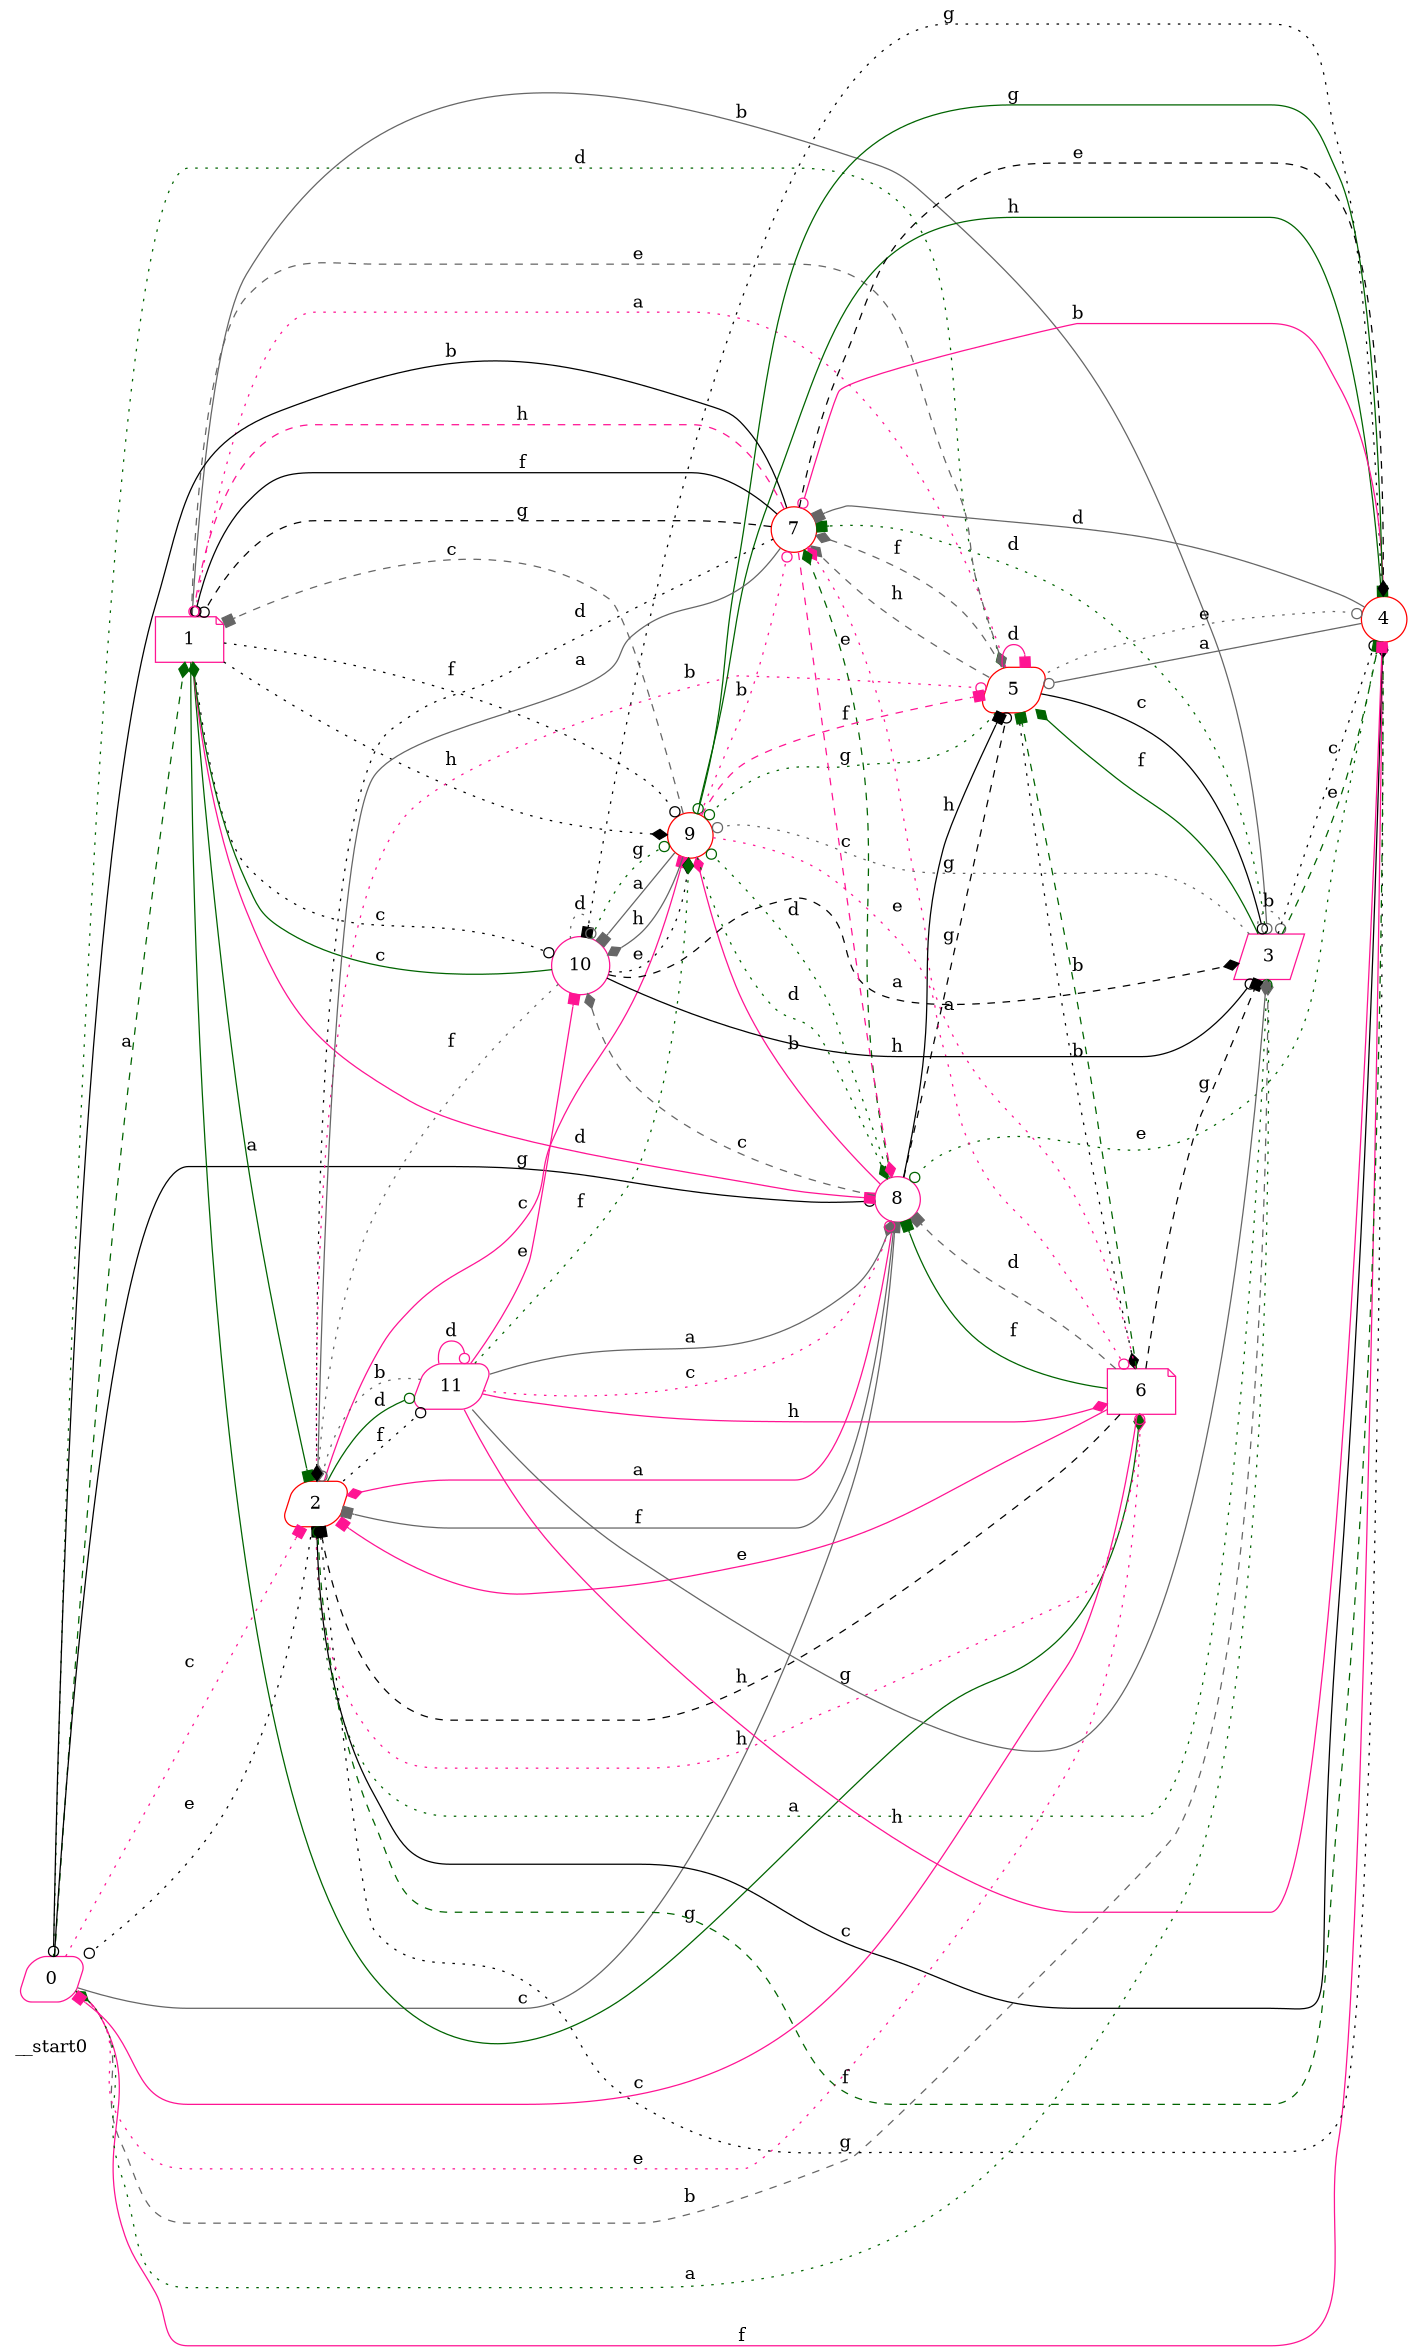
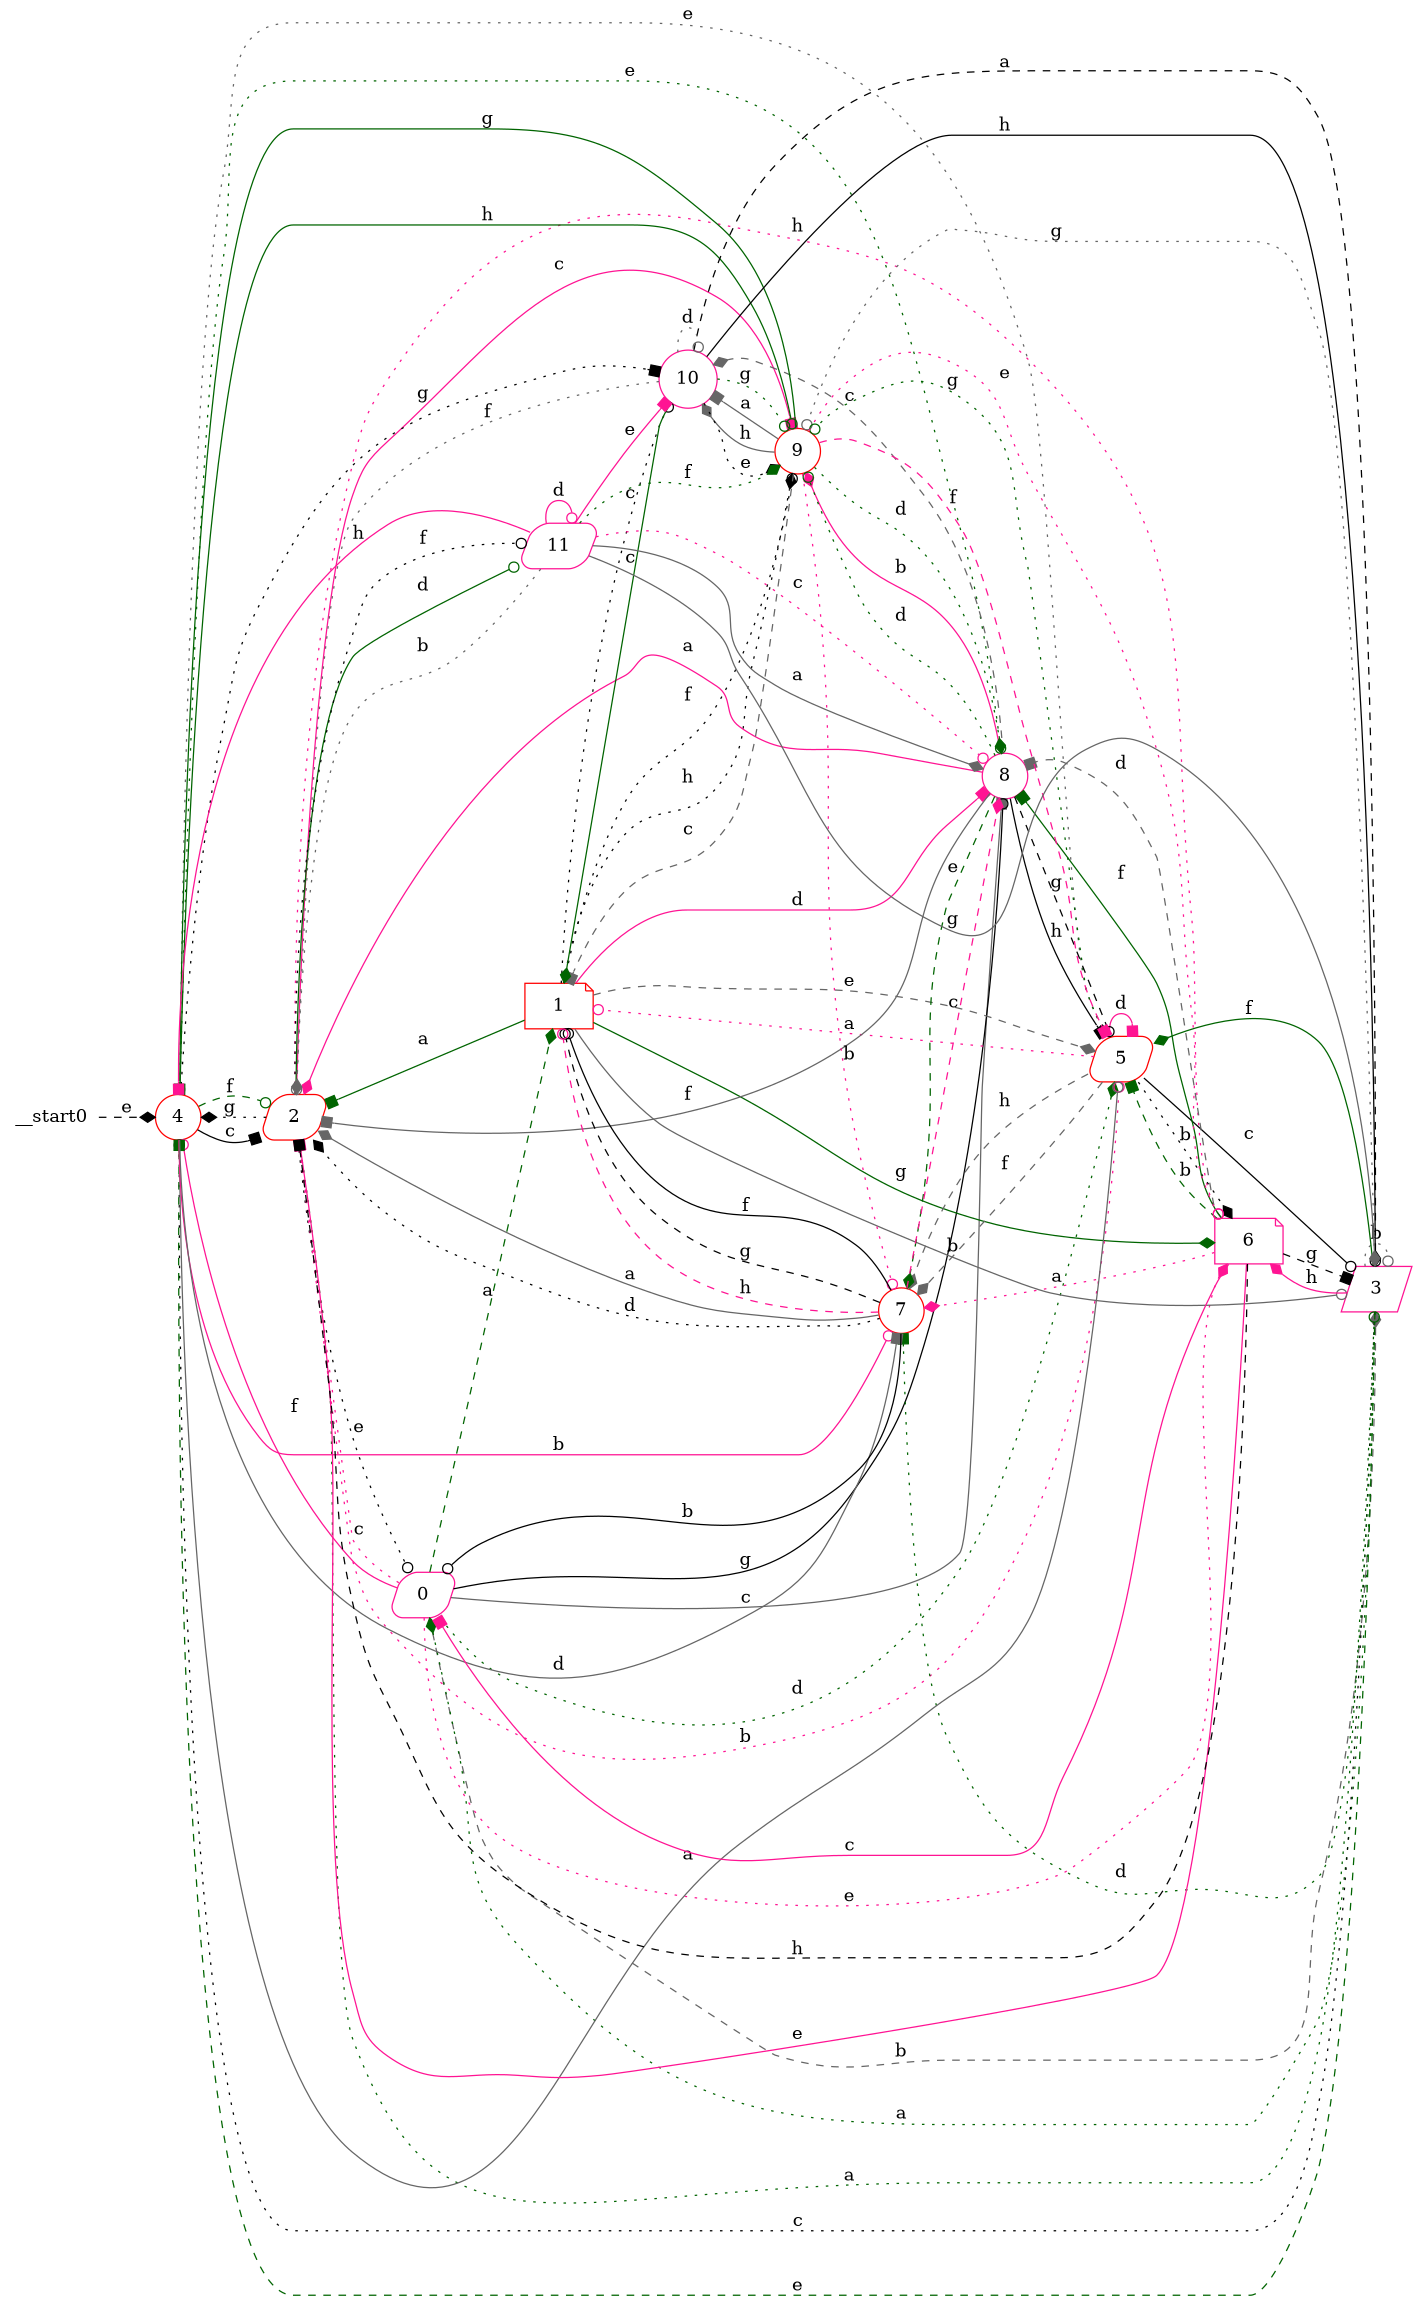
(1163, 163) -> (119, 1117)
(190, 640) -> (559, 1006)
(787, 1422) -> (1313, 1290)
